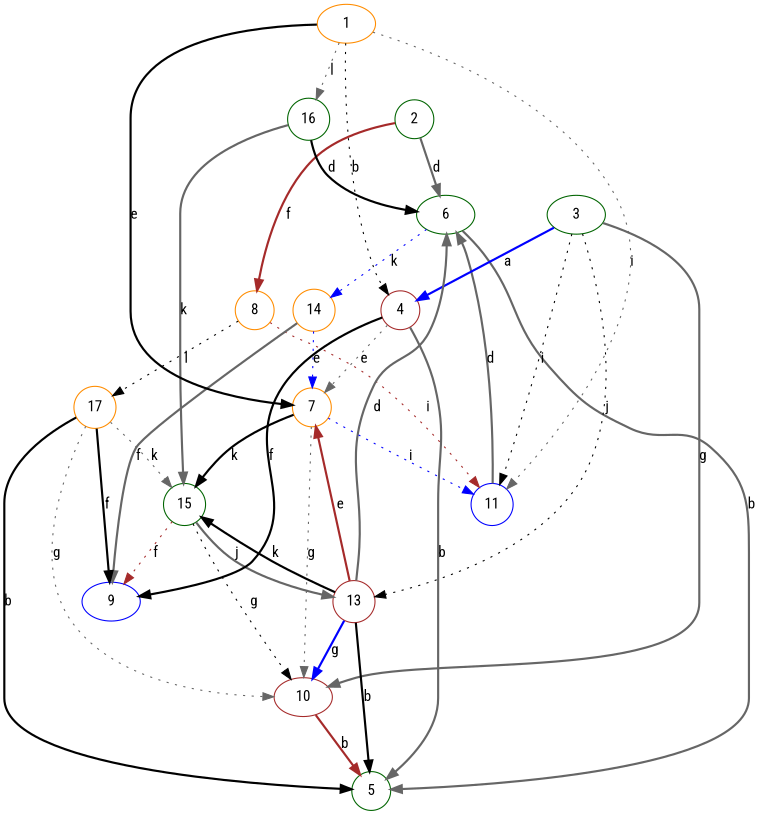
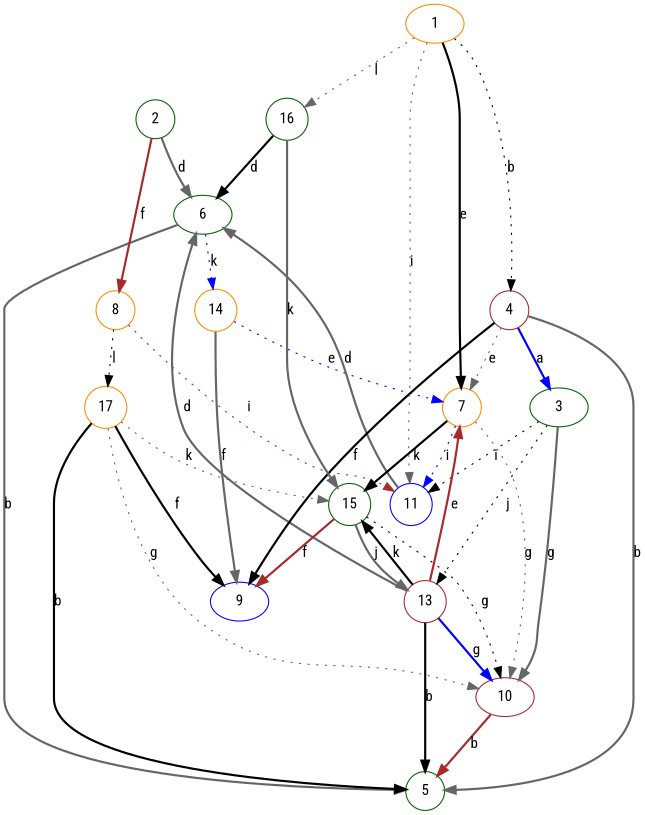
(497, 258) -> (531, 353)
(151, 548) -> (299, 549)
